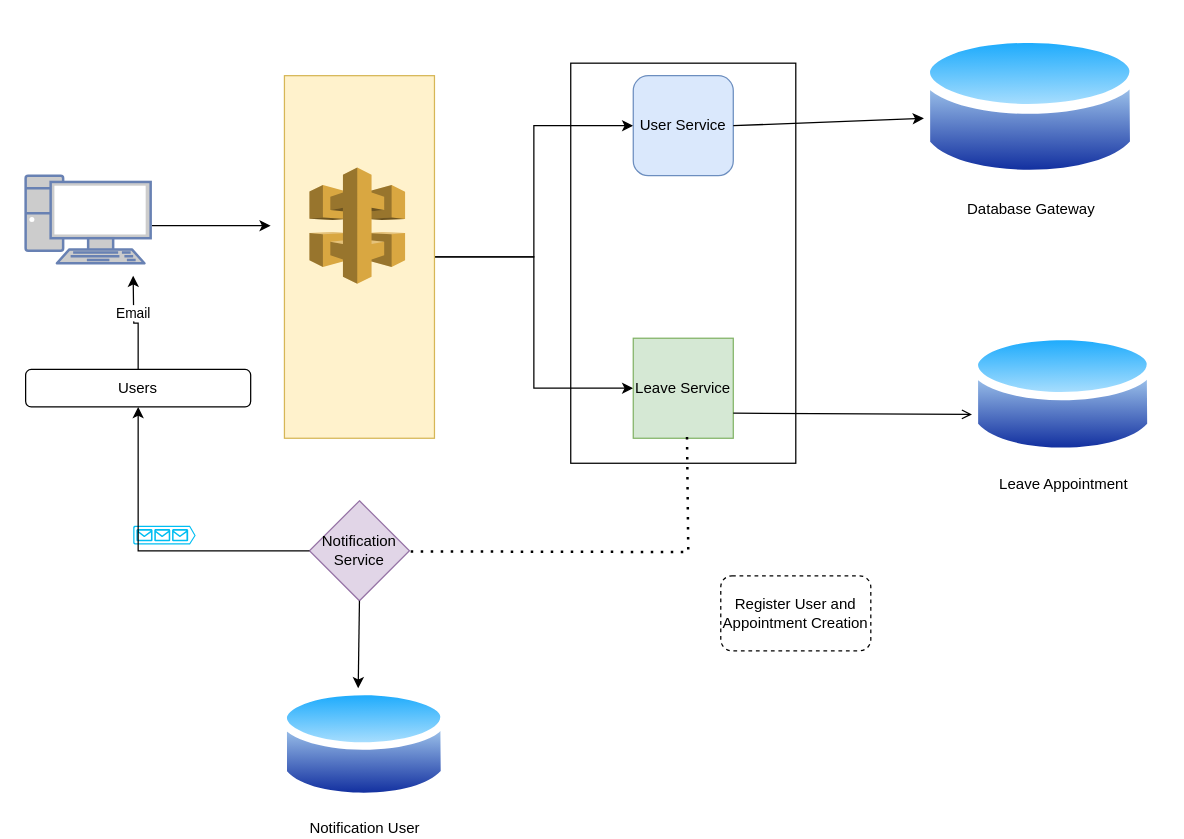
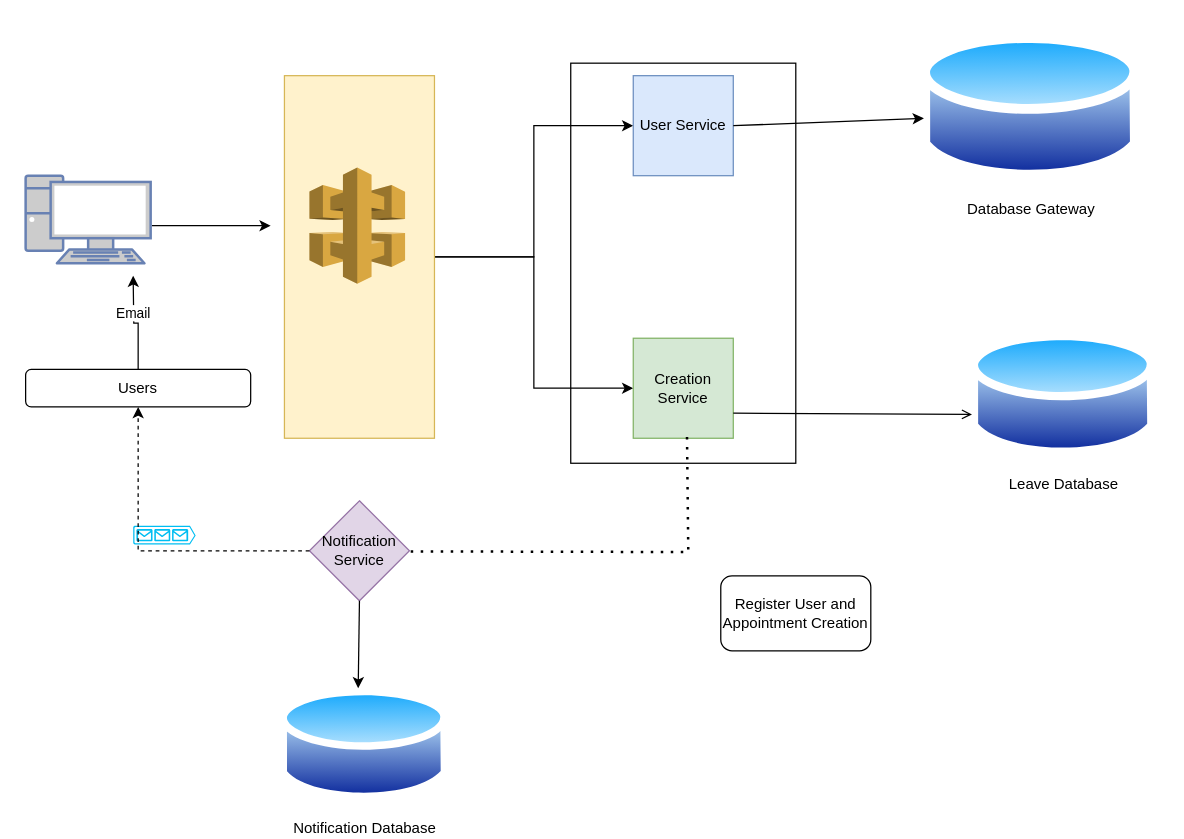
(683, 126) -> (683, 126)
(683, 388) -> (683, 388)
(1064, 485) -> (1064, 485)
(155, 551) -> (155, 551)
(796, 613) -> (796, 613)
(365, 828) -> (365, 828)
